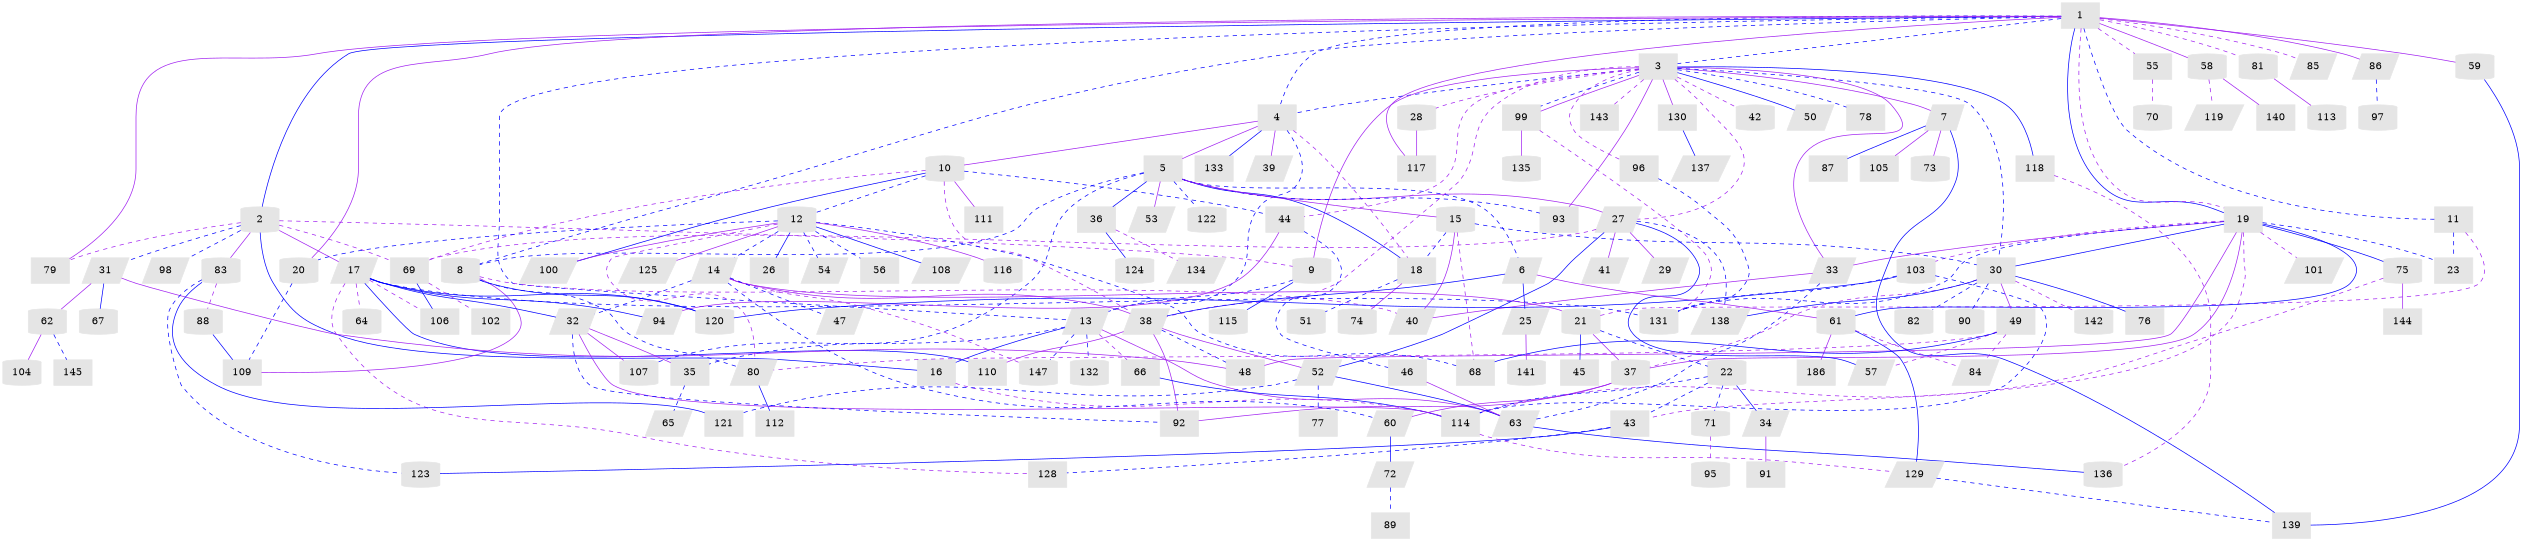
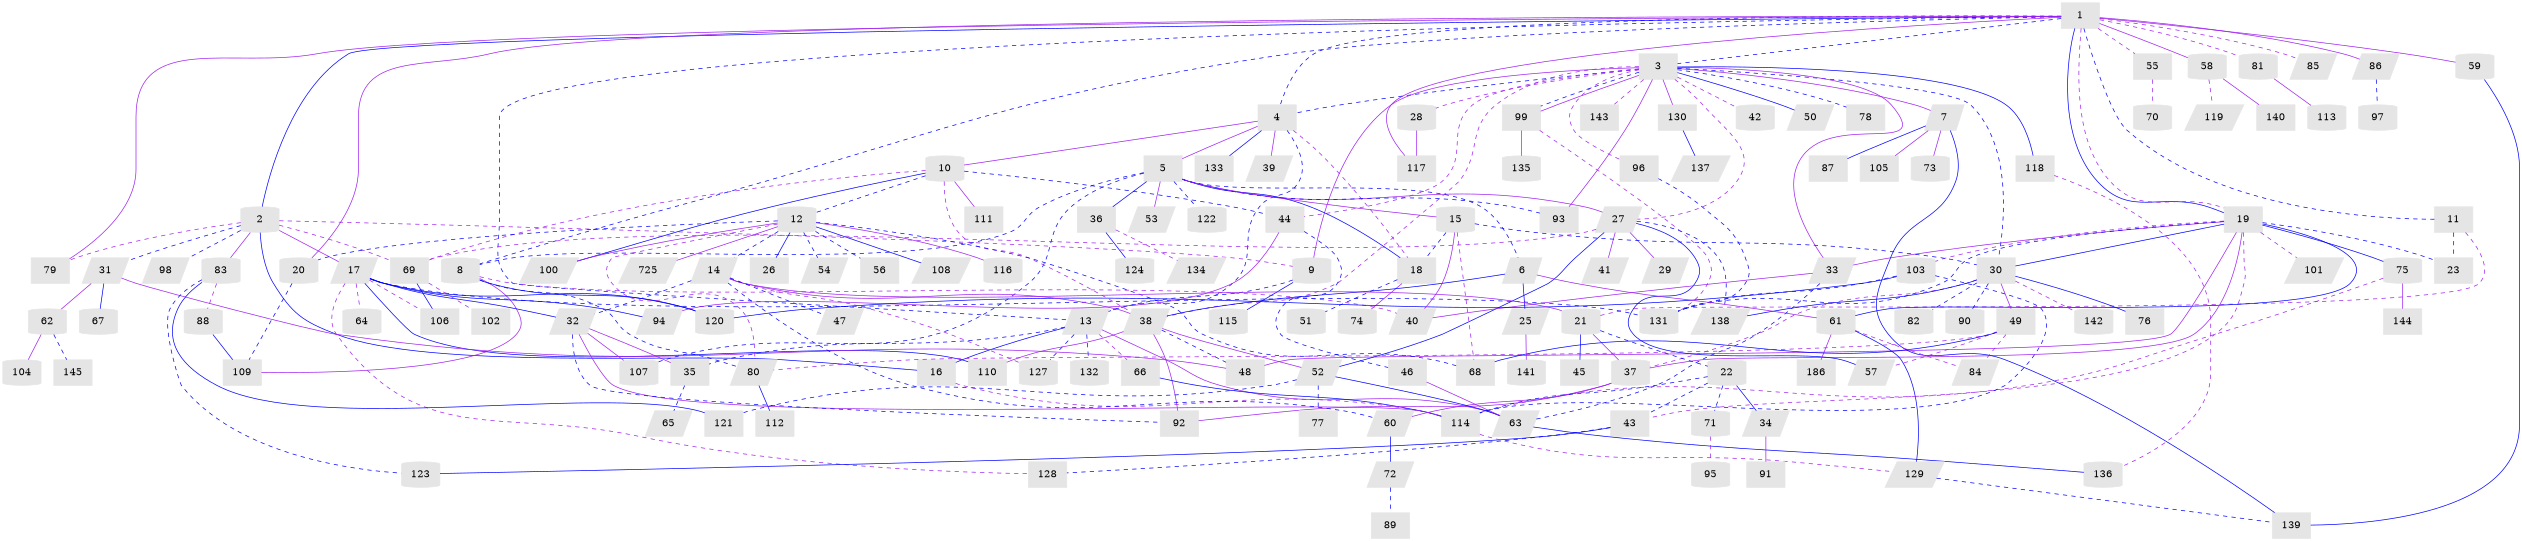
(648, 271) -> (648, 271)
(1038, 373) -> (1038, 373)
